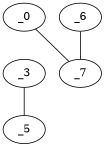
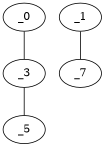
(80, 17) -> (80, 17)
(52, 45) -> (24, 45)
